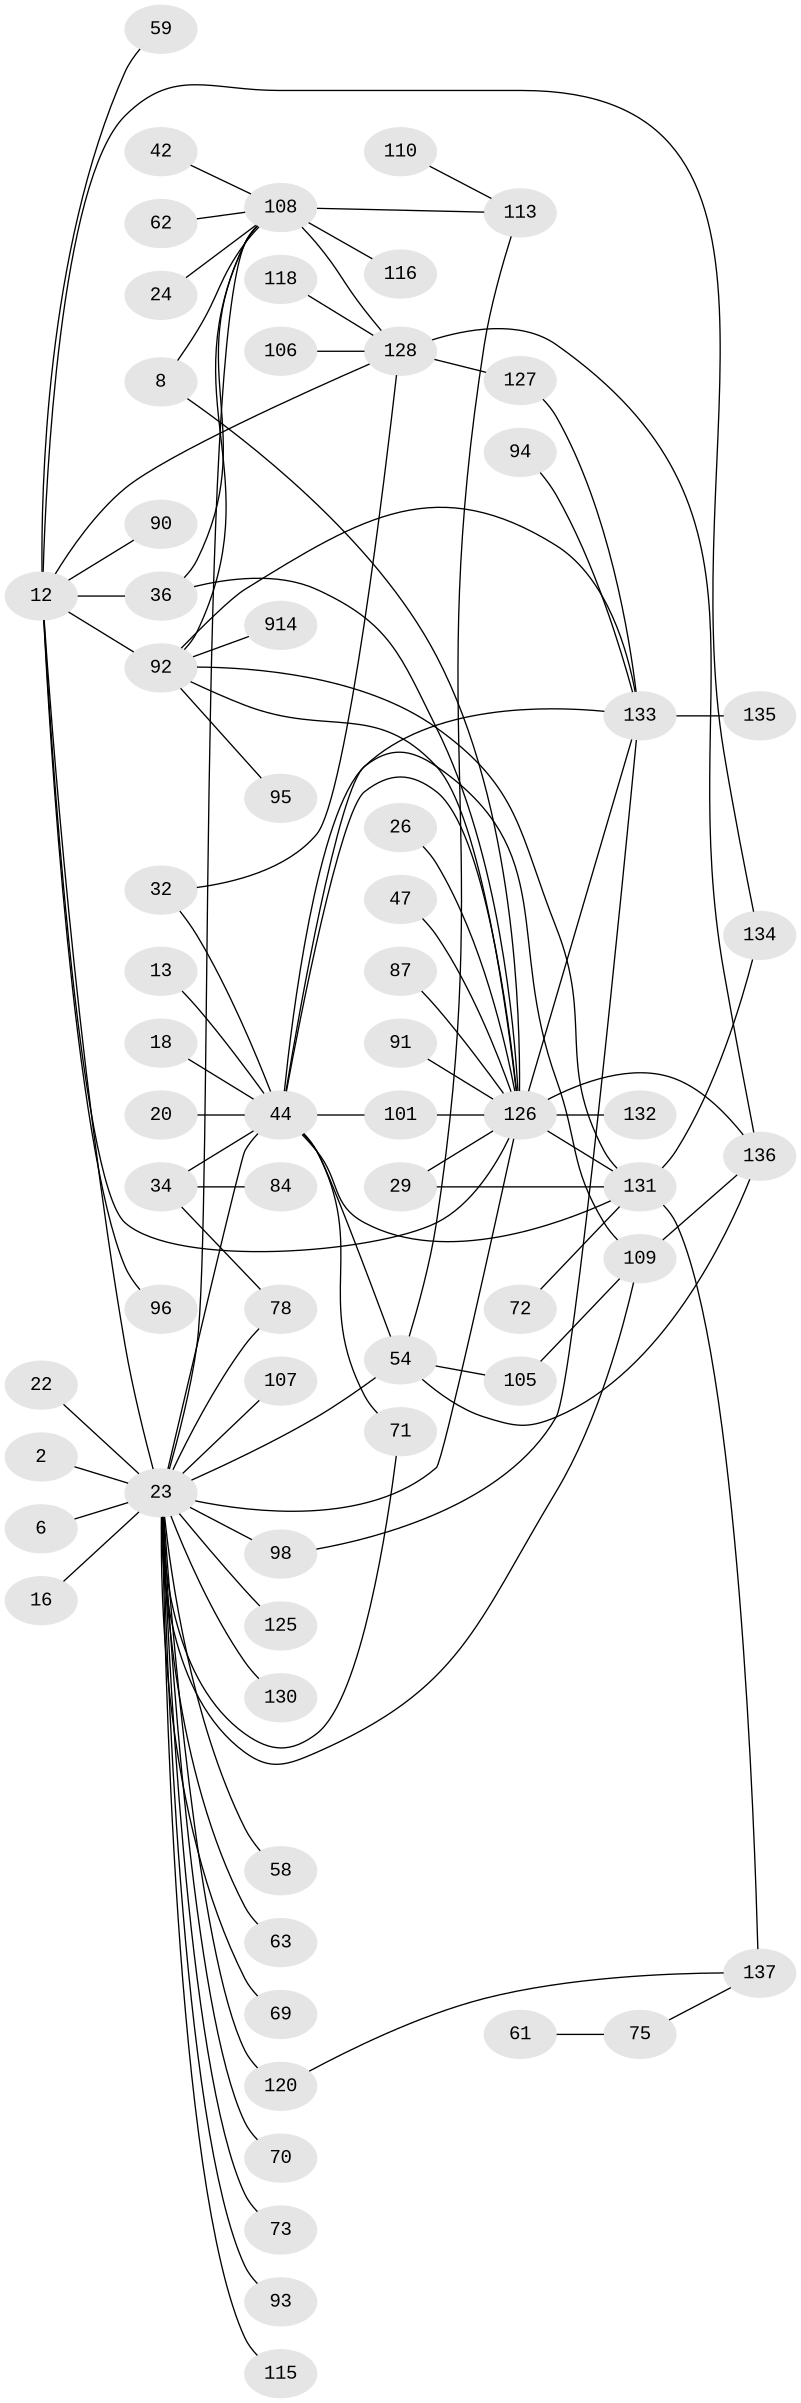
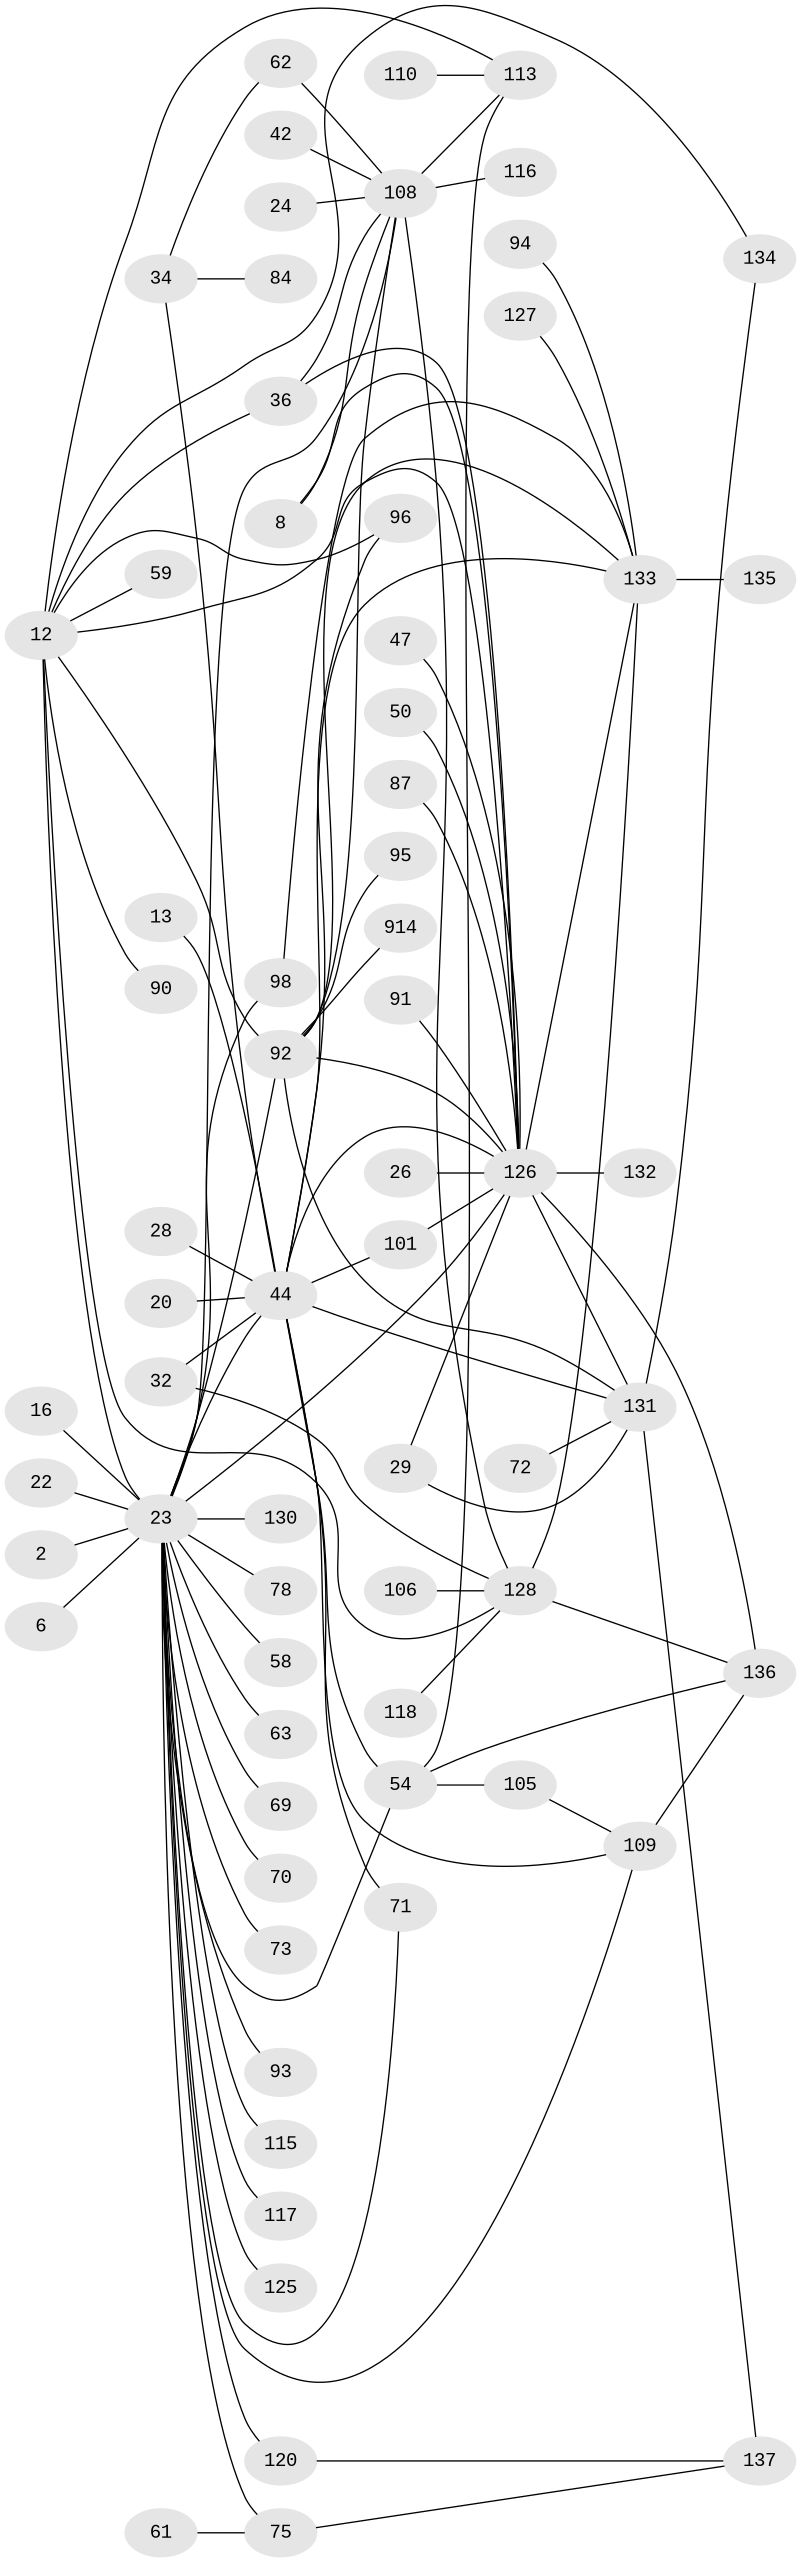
none -> (146, 177)
(460, 366) -> (606, 1089)
none -> (400, 713)
none -> (323, 901)
(161, 1043) -> (161, 1232)
(213, 1240) -> (208, 165)
none -> (230, 1289)
(281, 1381) -> (281, 2216)
none -> (175, 2034)
